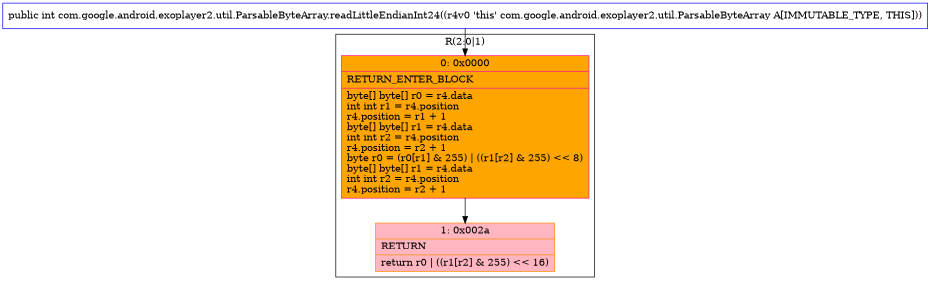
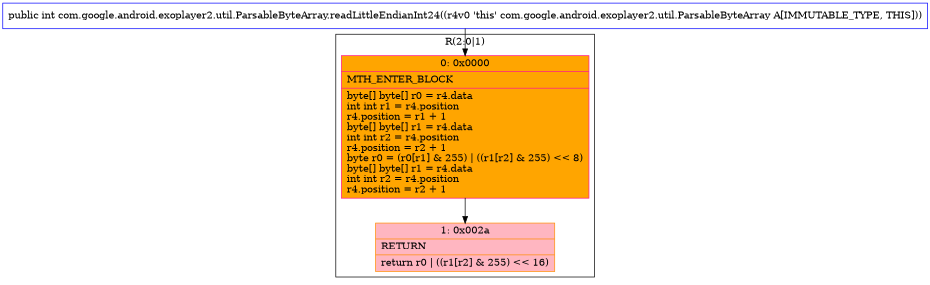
(410, 80) -> (400, 80)
